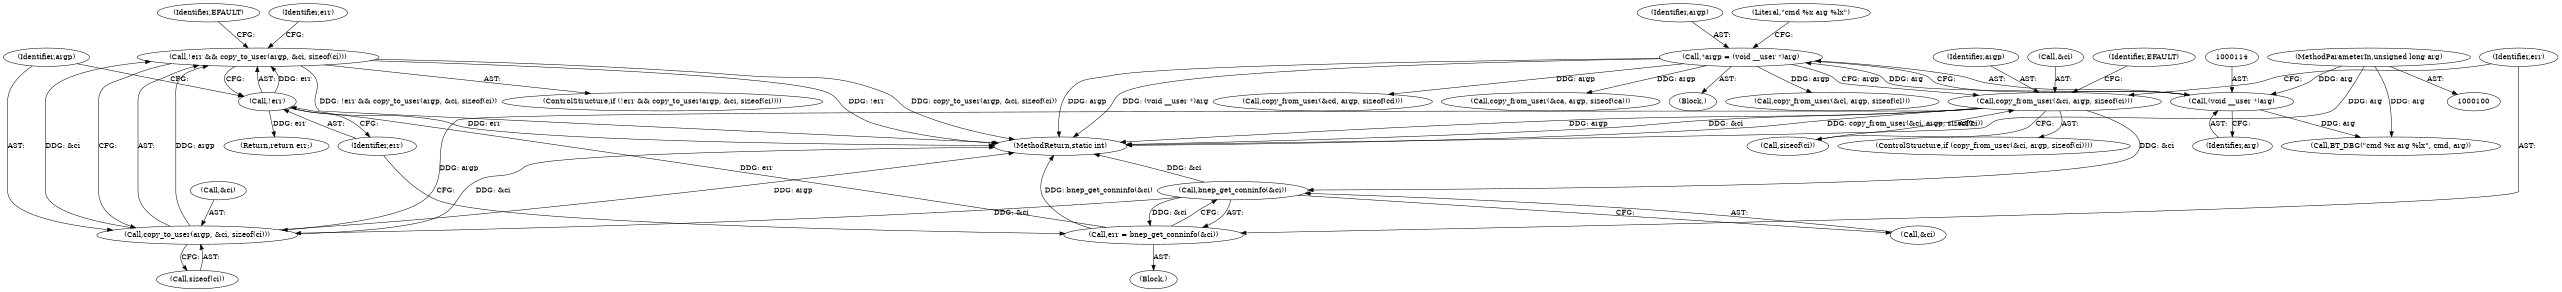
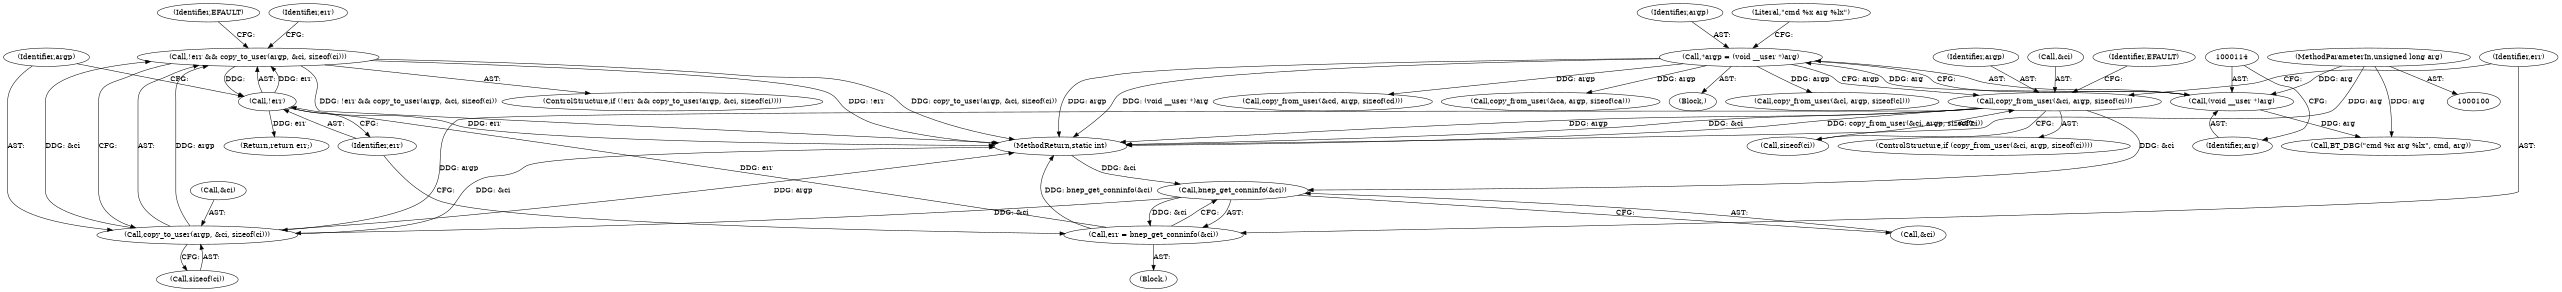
(236, 79) -> (236, 79)
(2232, 122) -> (2303, 100)
(1152, 168) -> (1121, 176)
